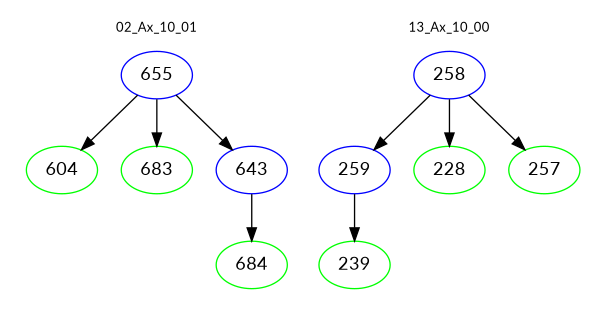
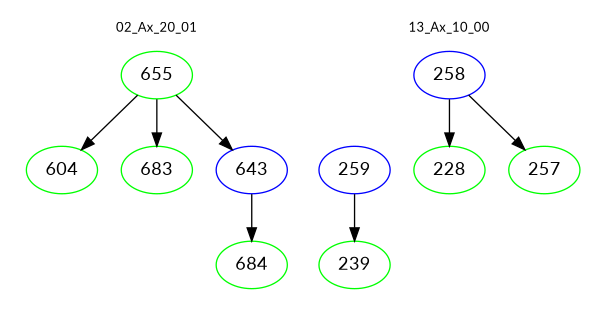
(157, 28) -> (157, 28)
(157, 75) -> (157, 75)
(407, 118) -> none
